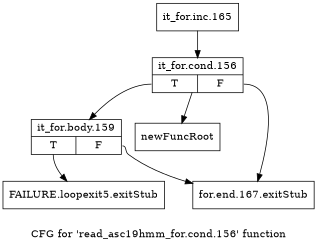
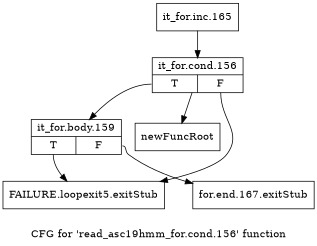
(268, 123) -> (227, 155)
